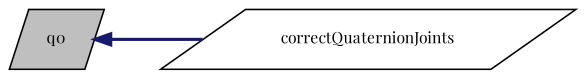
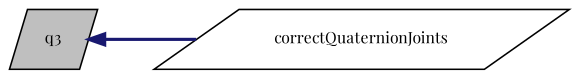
(57, 39) -> (54, 39)
